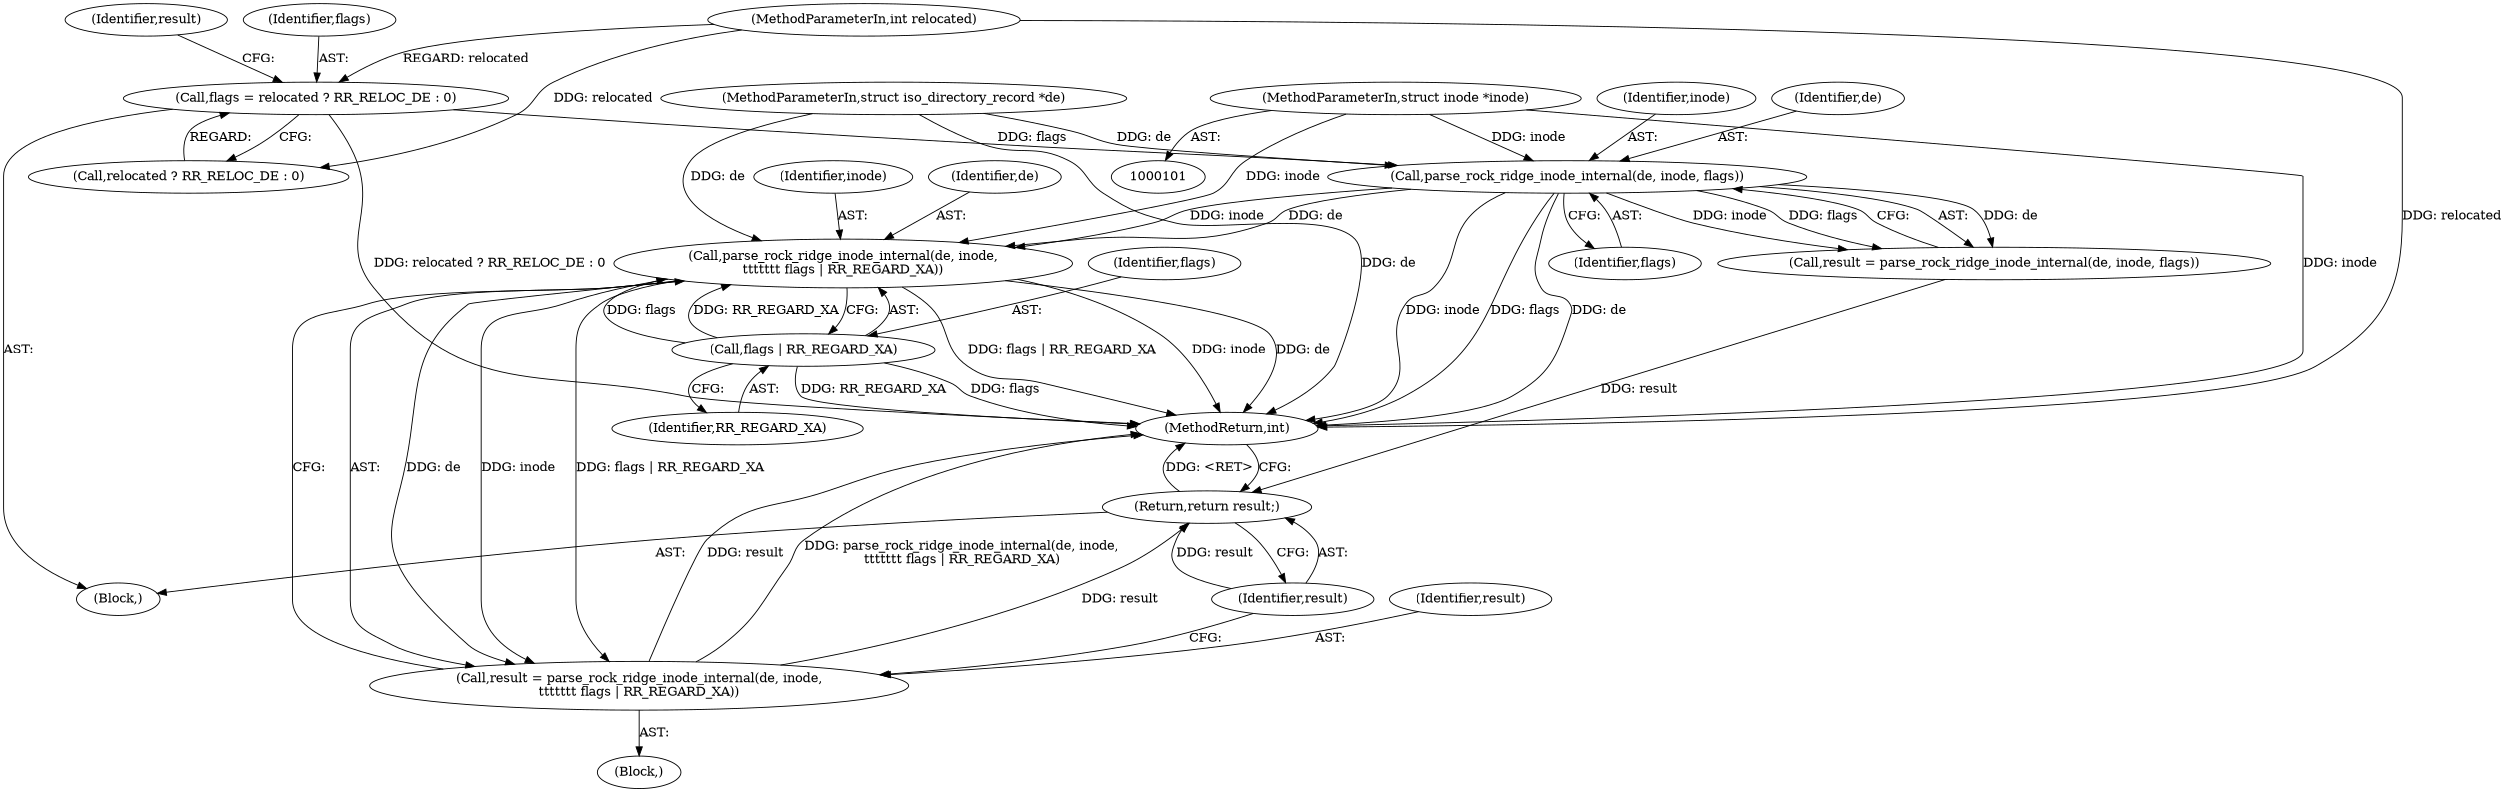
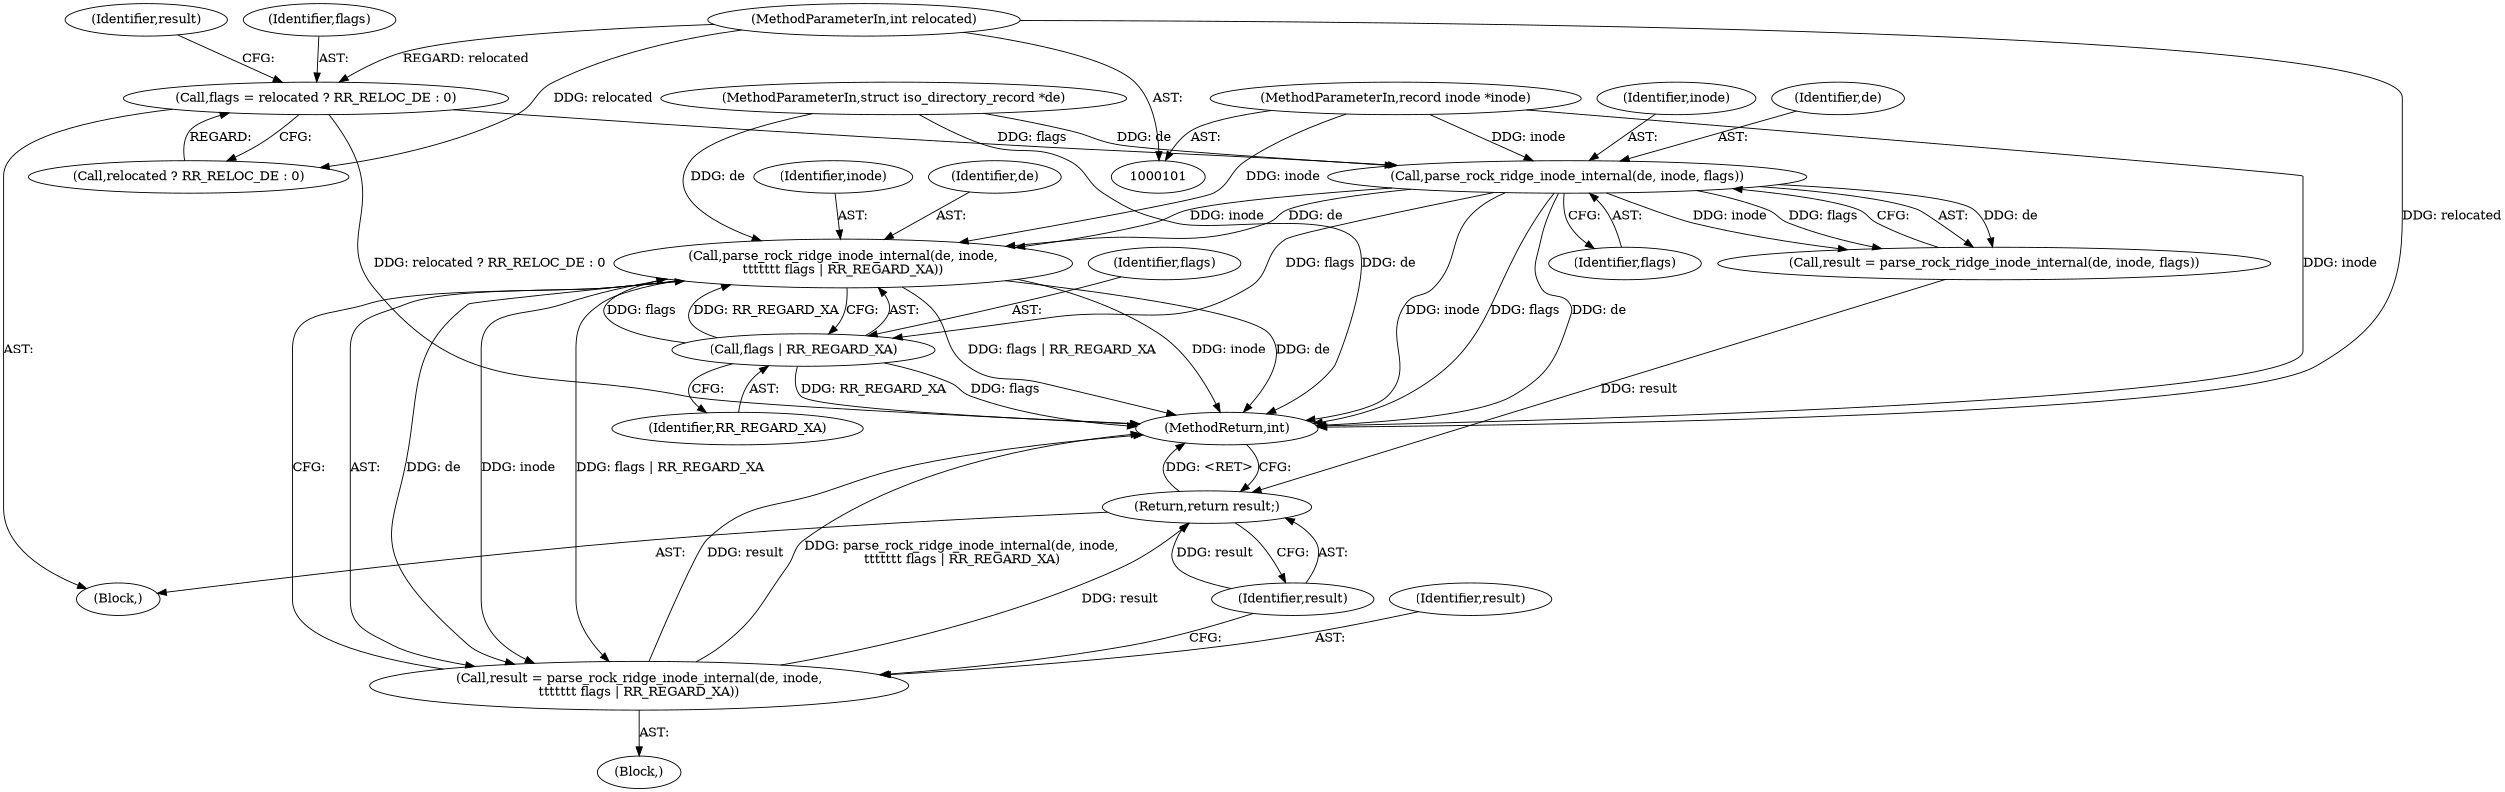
none -> (1088, 59)
(1396, 98) -> (1396, 98)
none -> (1214, 304)
